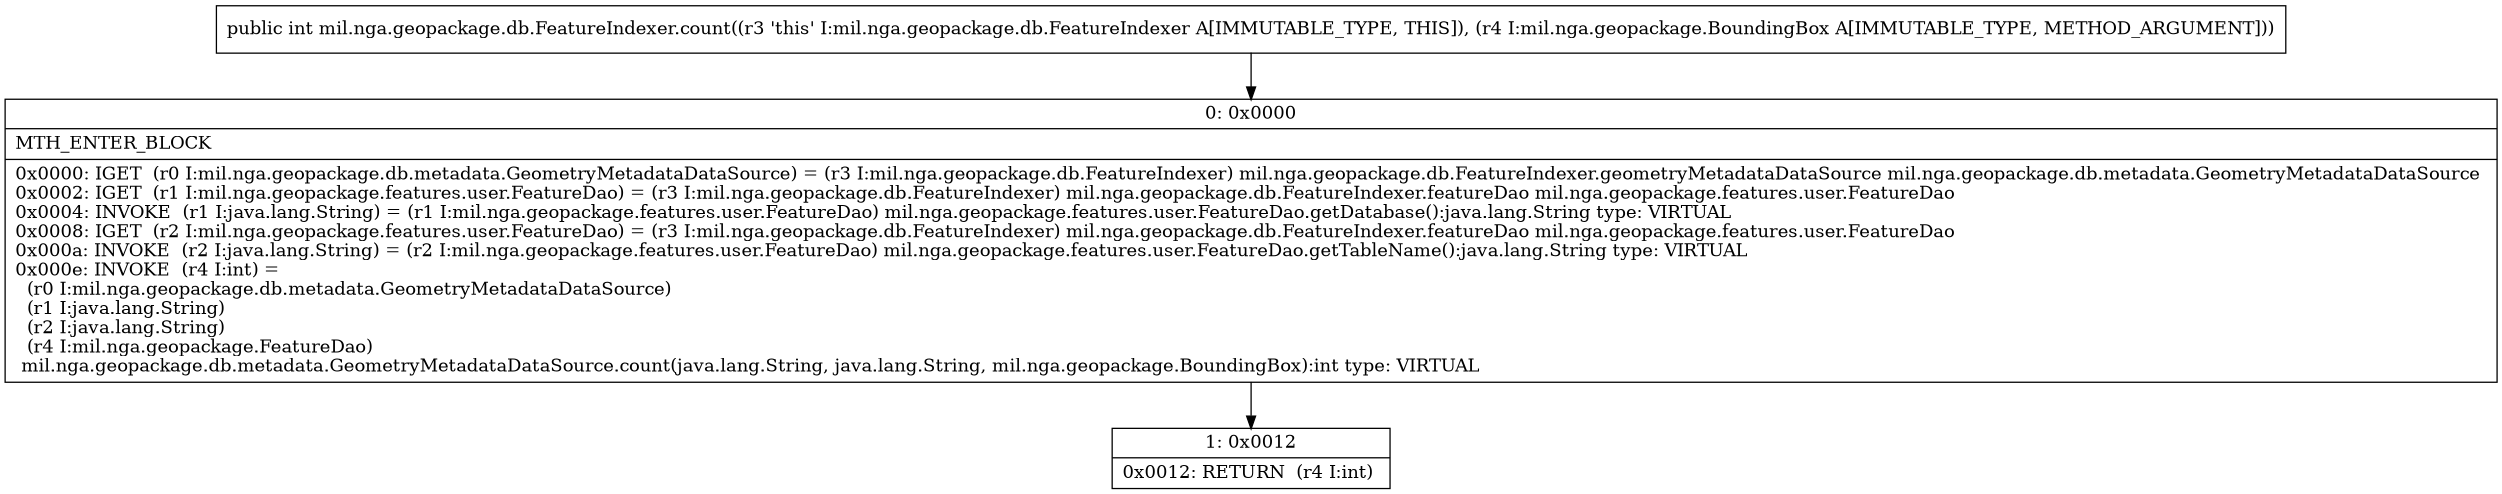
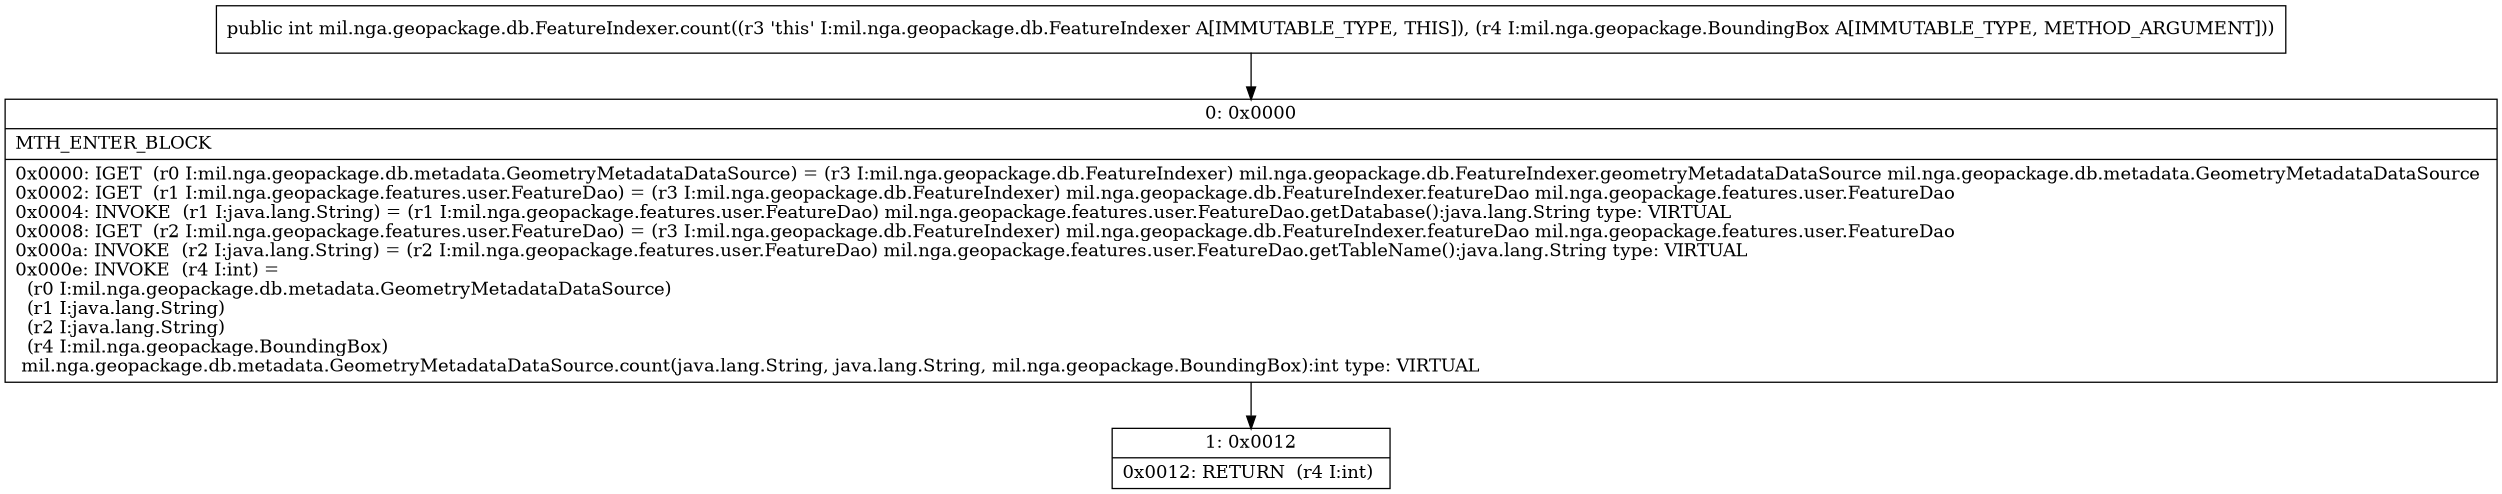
(195, 347) -> (202, 347)
